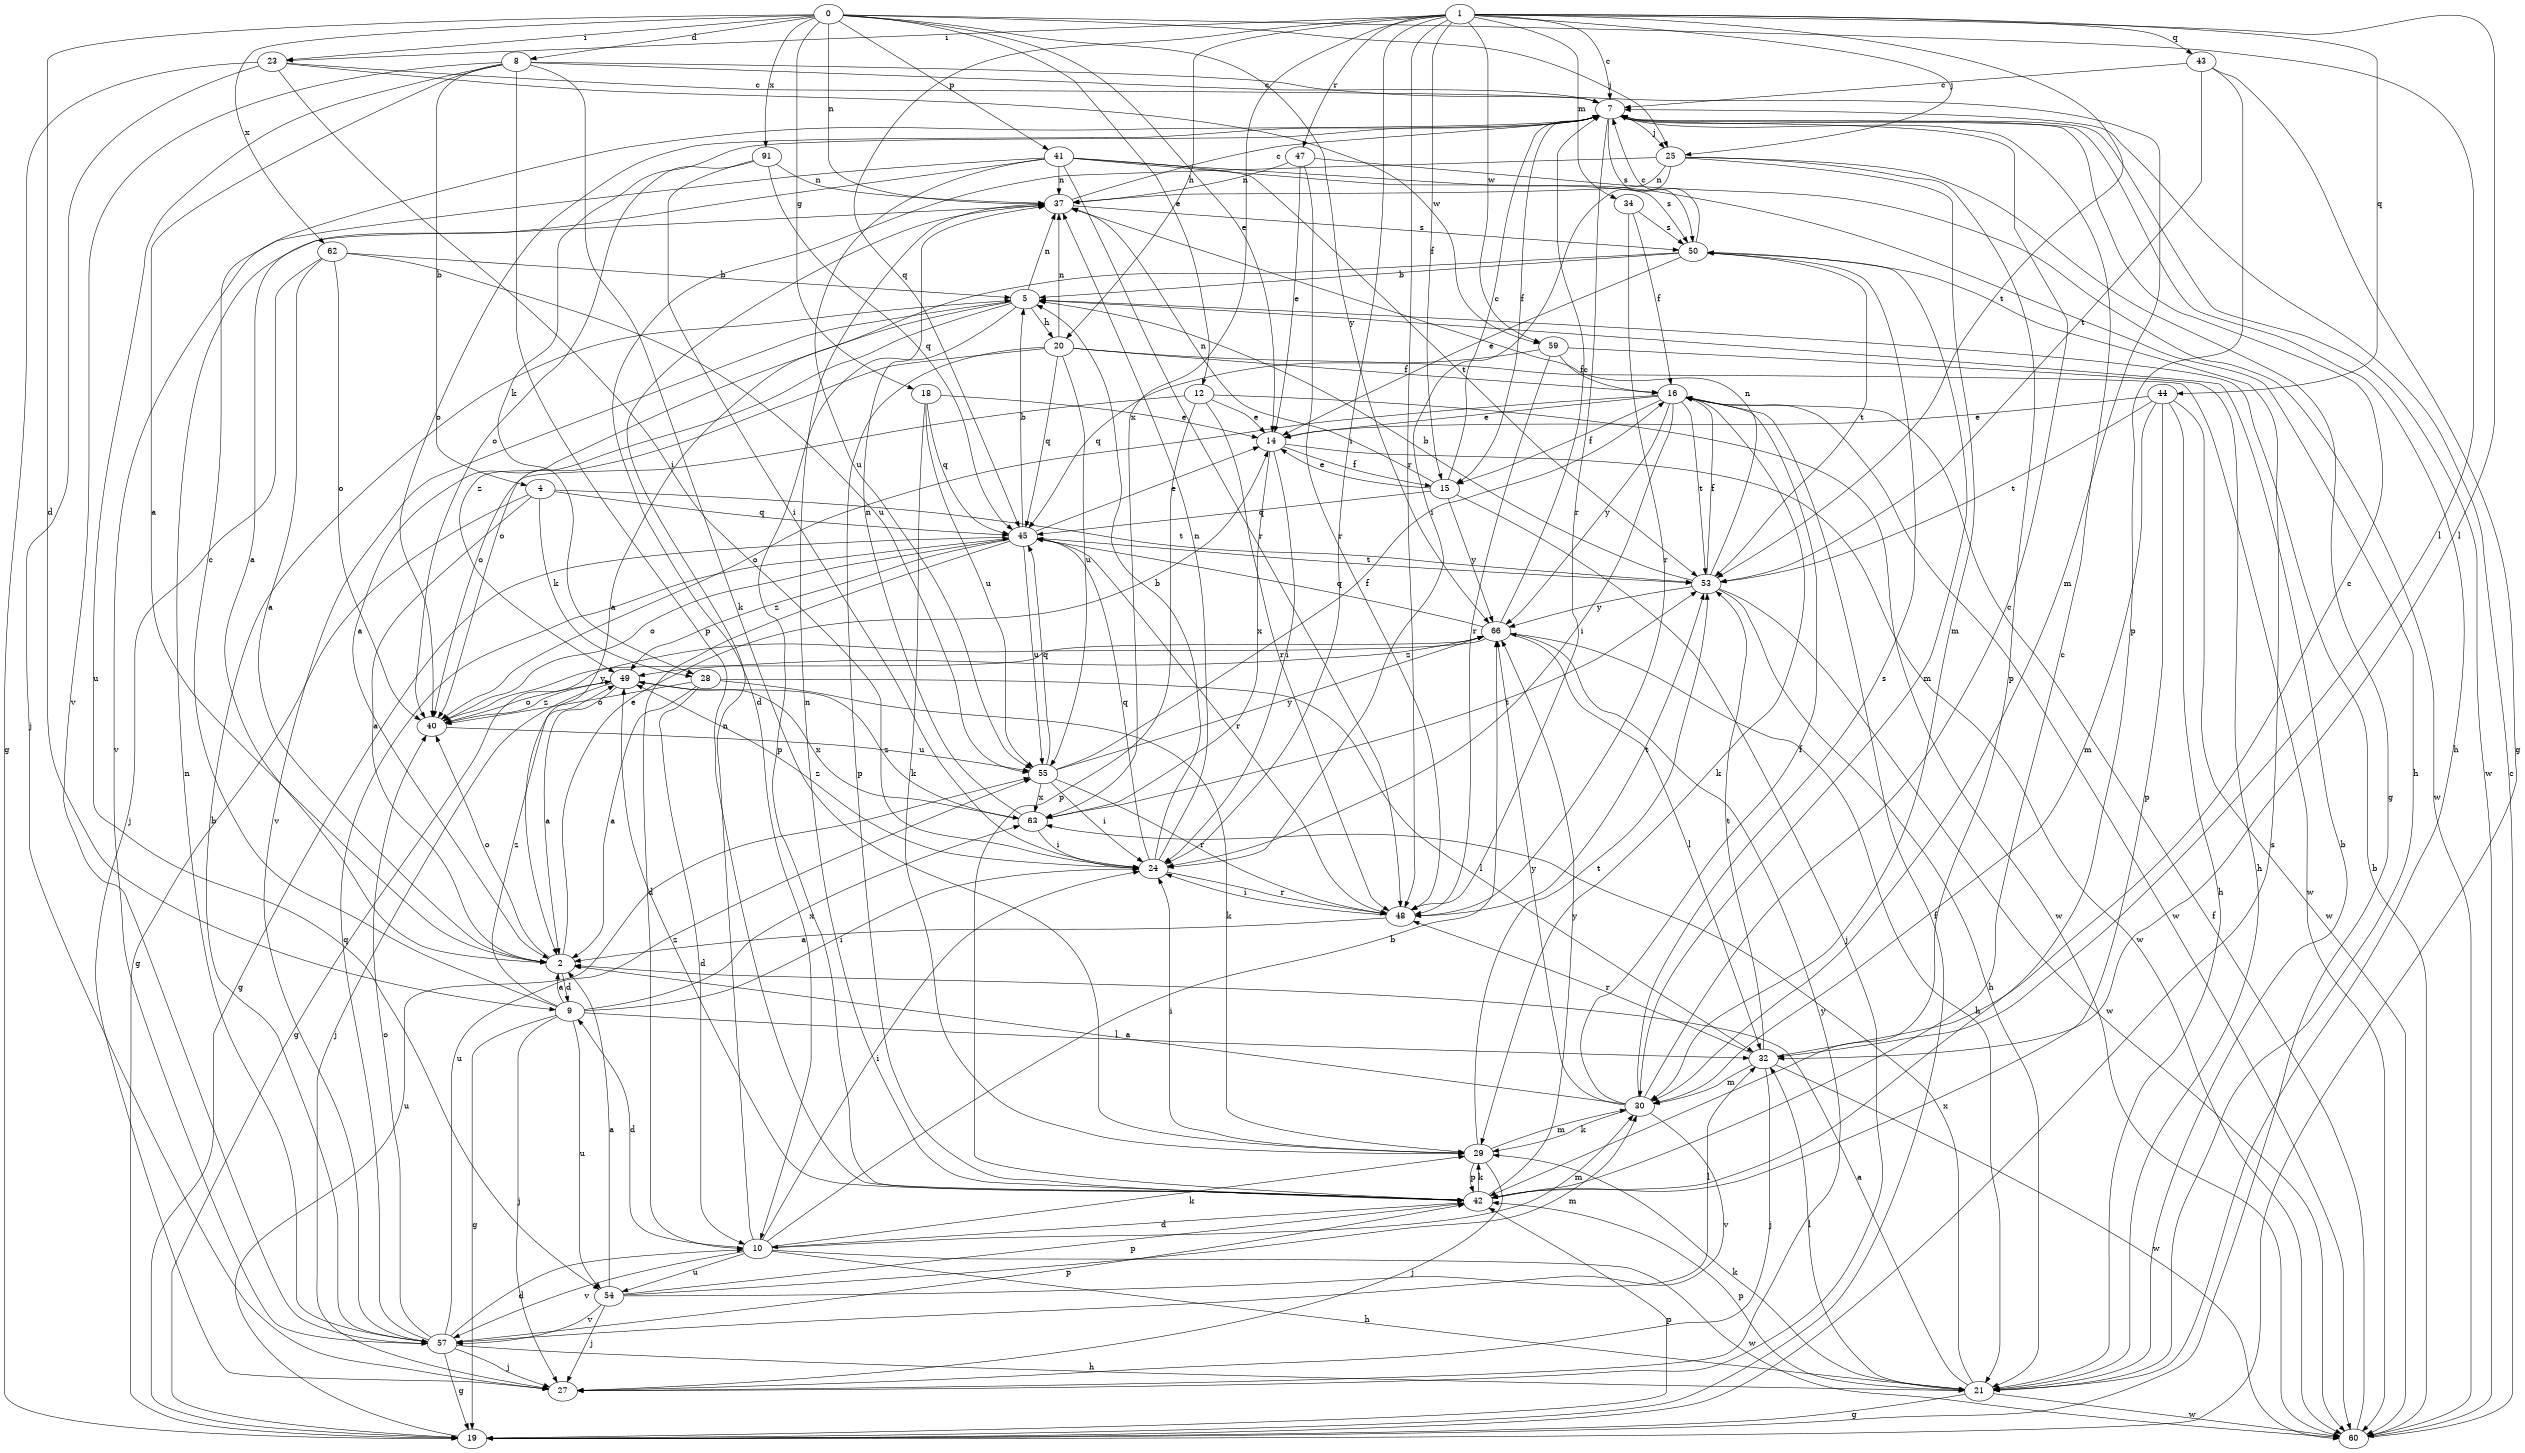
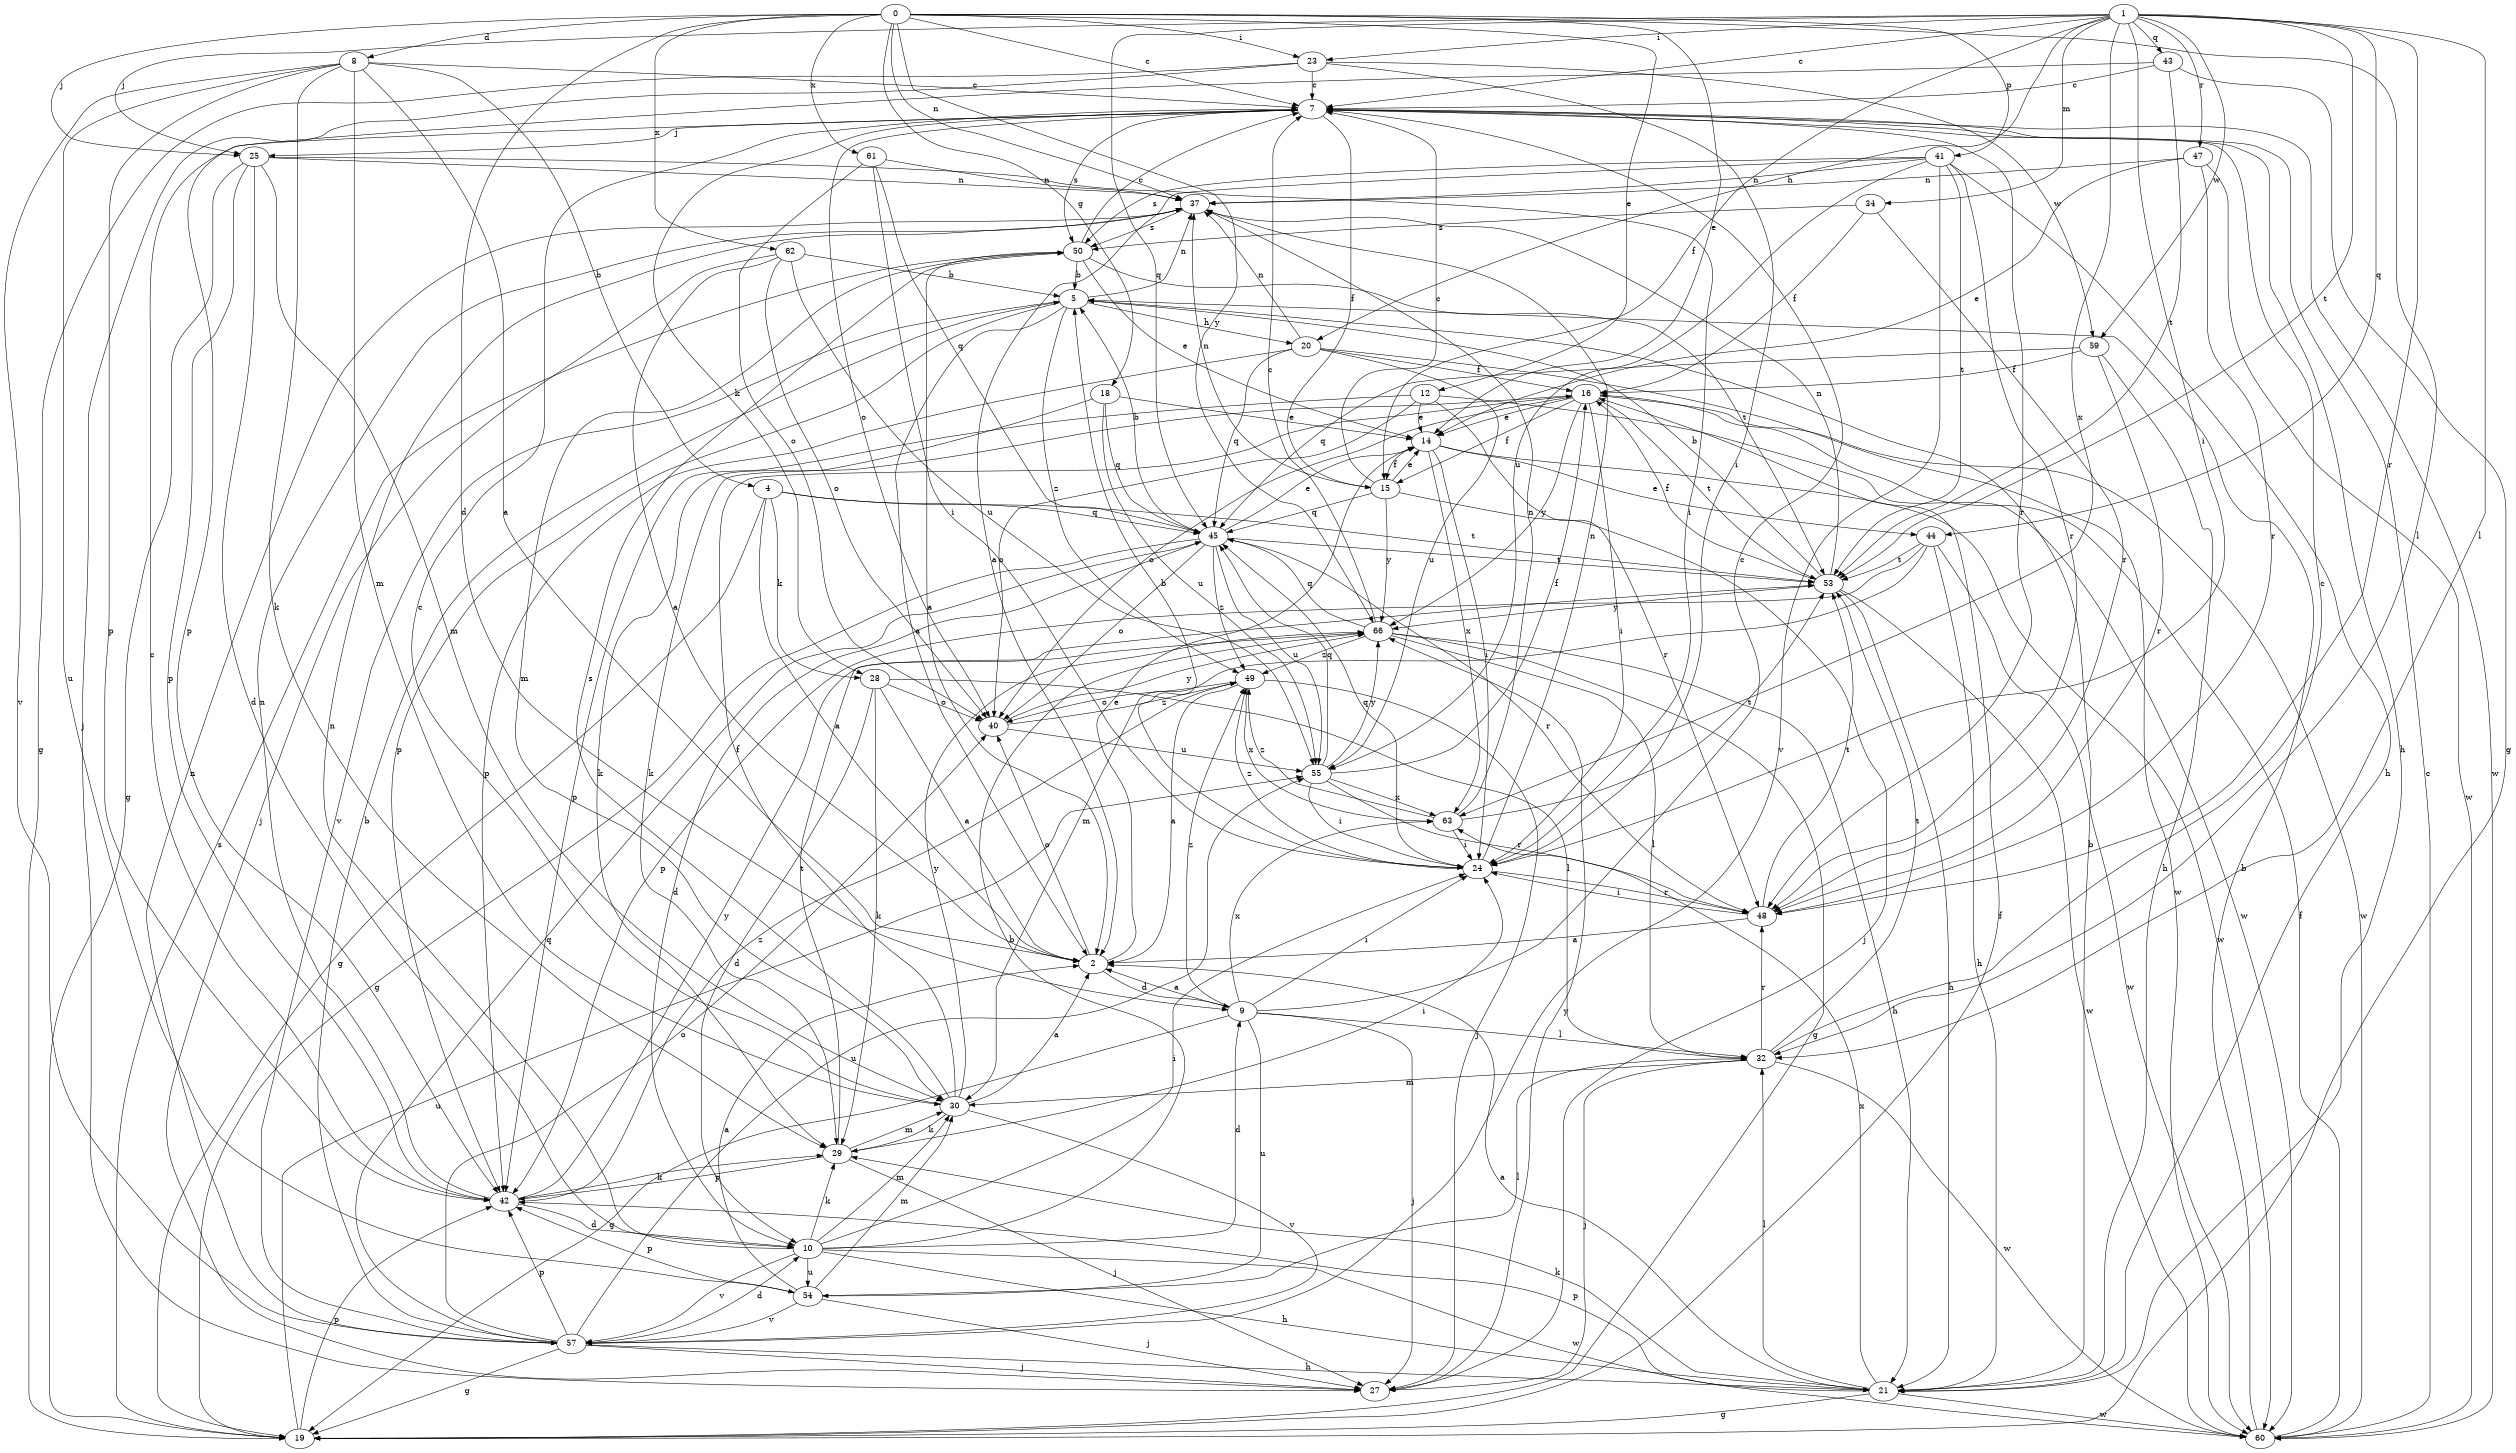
(1330, 142) -> (1101, 61)
(767, 157) -> (872, 157)
(1720, 424) -> (1673, 503)
(664, 448) -> none
